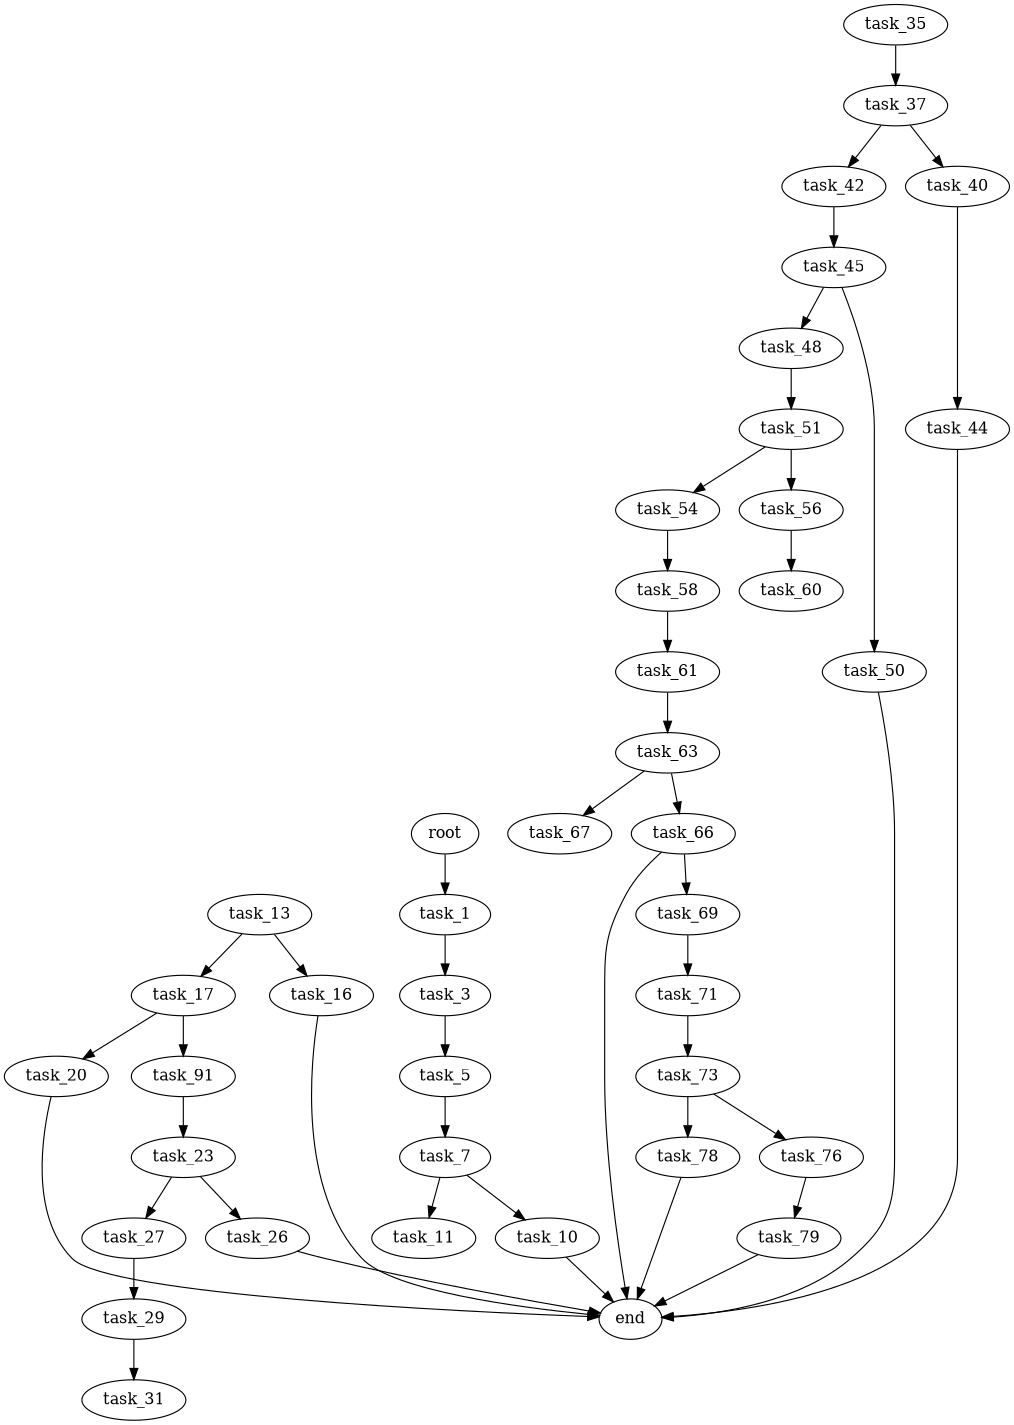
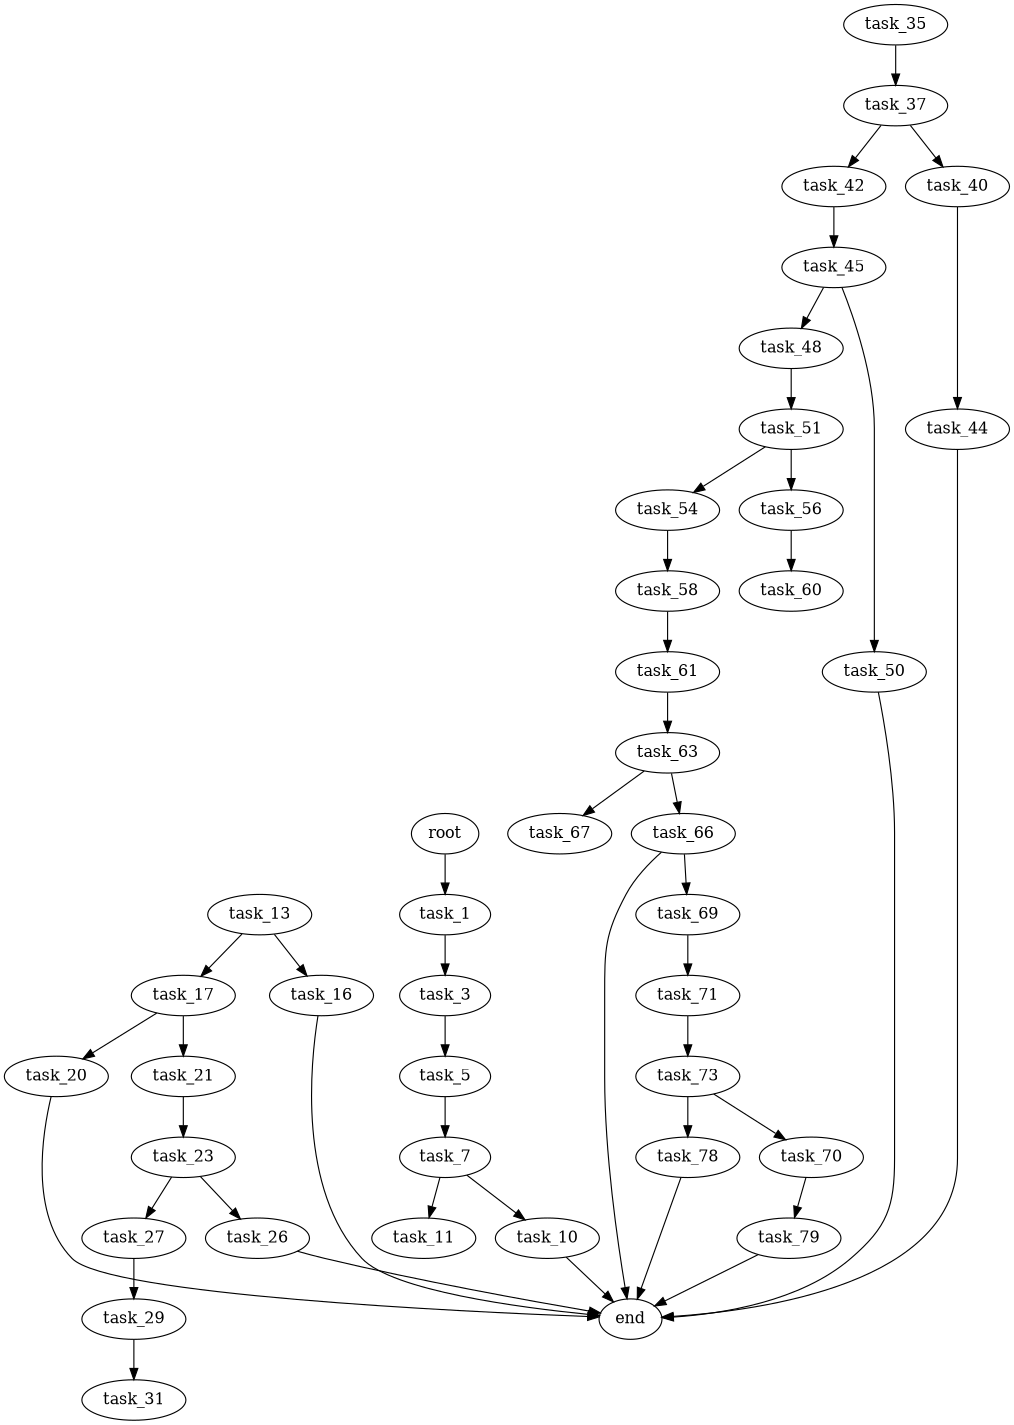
(183, 1076) -> (183, 1076)
(811, 1157) -> (811, 1157)
